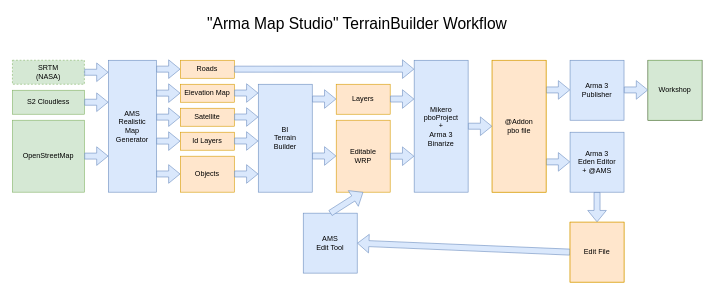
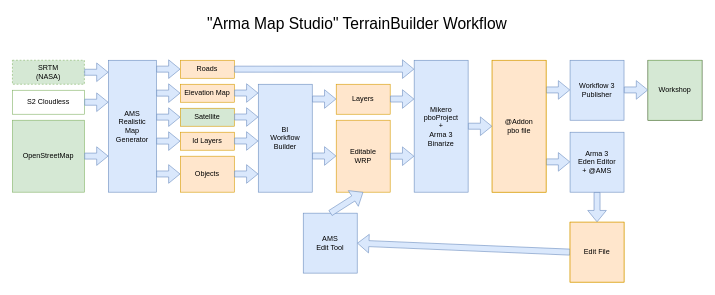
(597, 90) -> (597, 90)
(48, 102) -> (48, 102)
(207, 117) -> (207, 117)
(285, 138) -> (285, 138)
